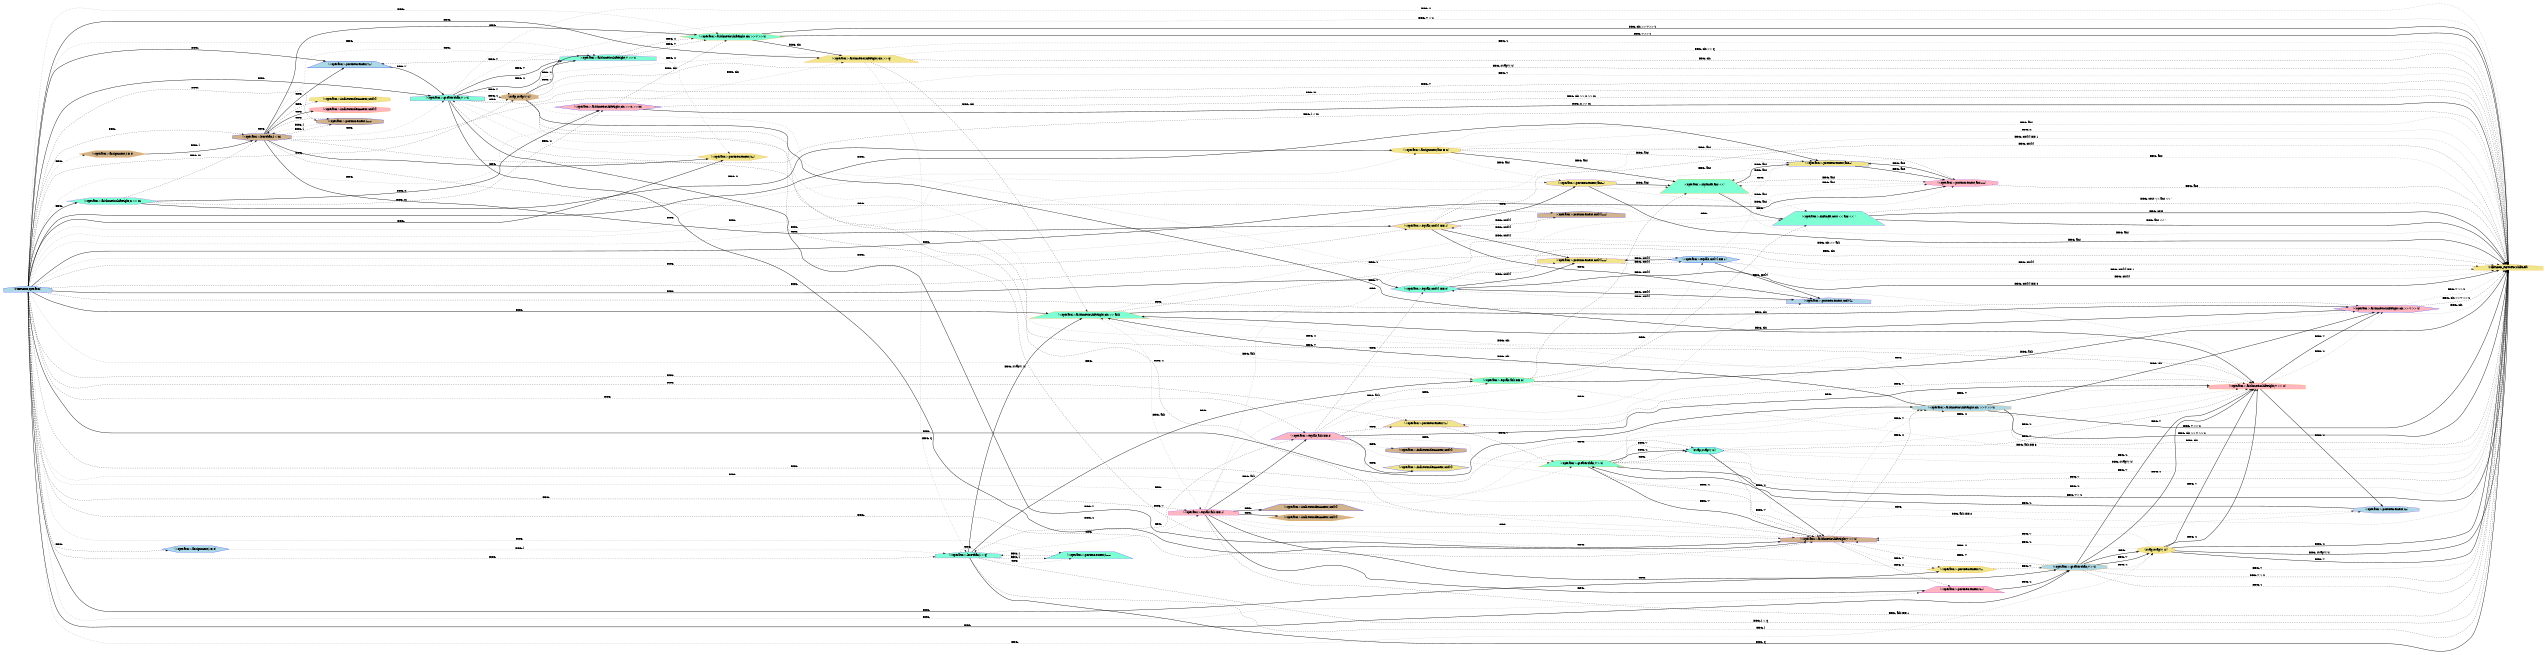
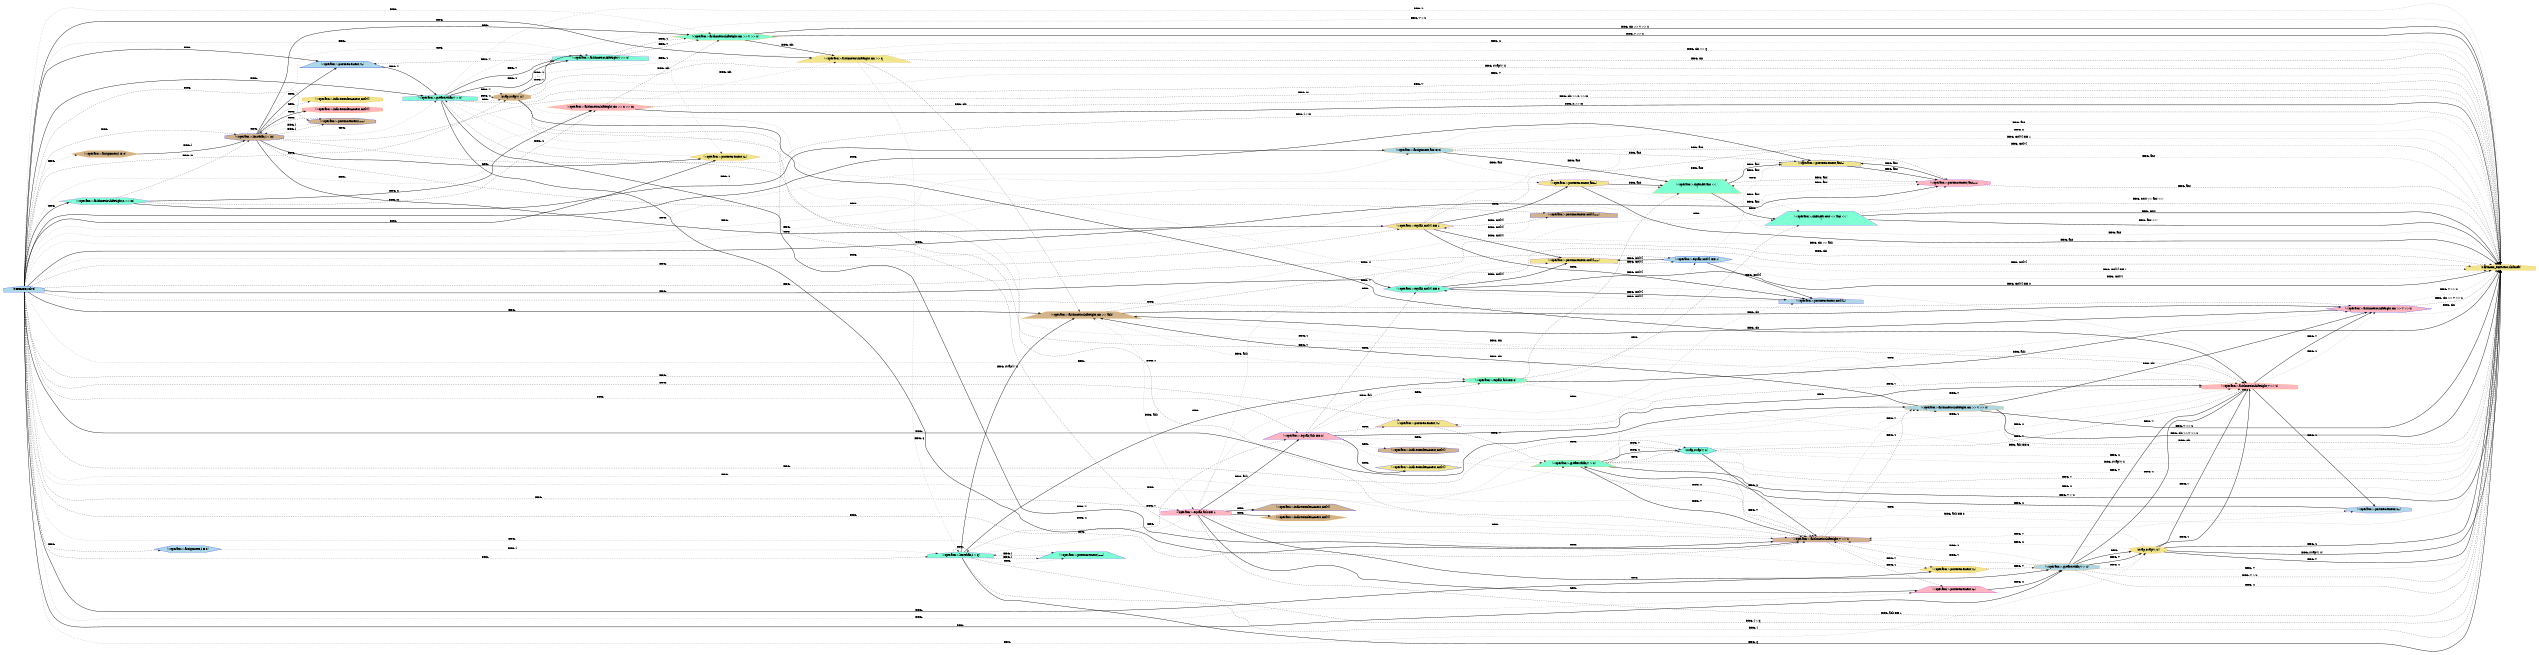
(608, 107) -> (601, 107)
(1426, 150) -> (1418, 150)
(28, 289) -> (24, 289)
(1089, 315) -> (1082, 315)
